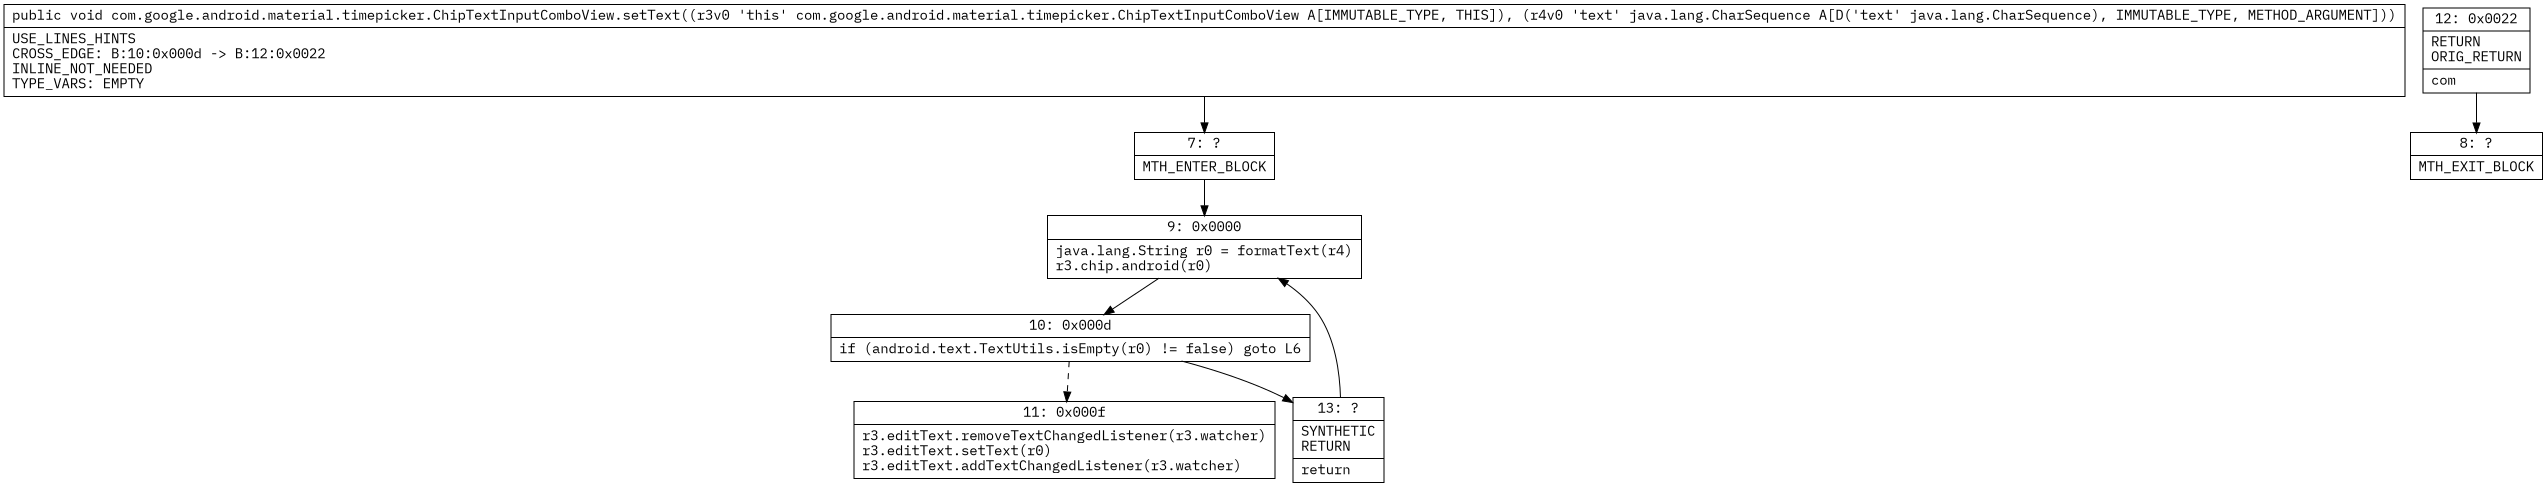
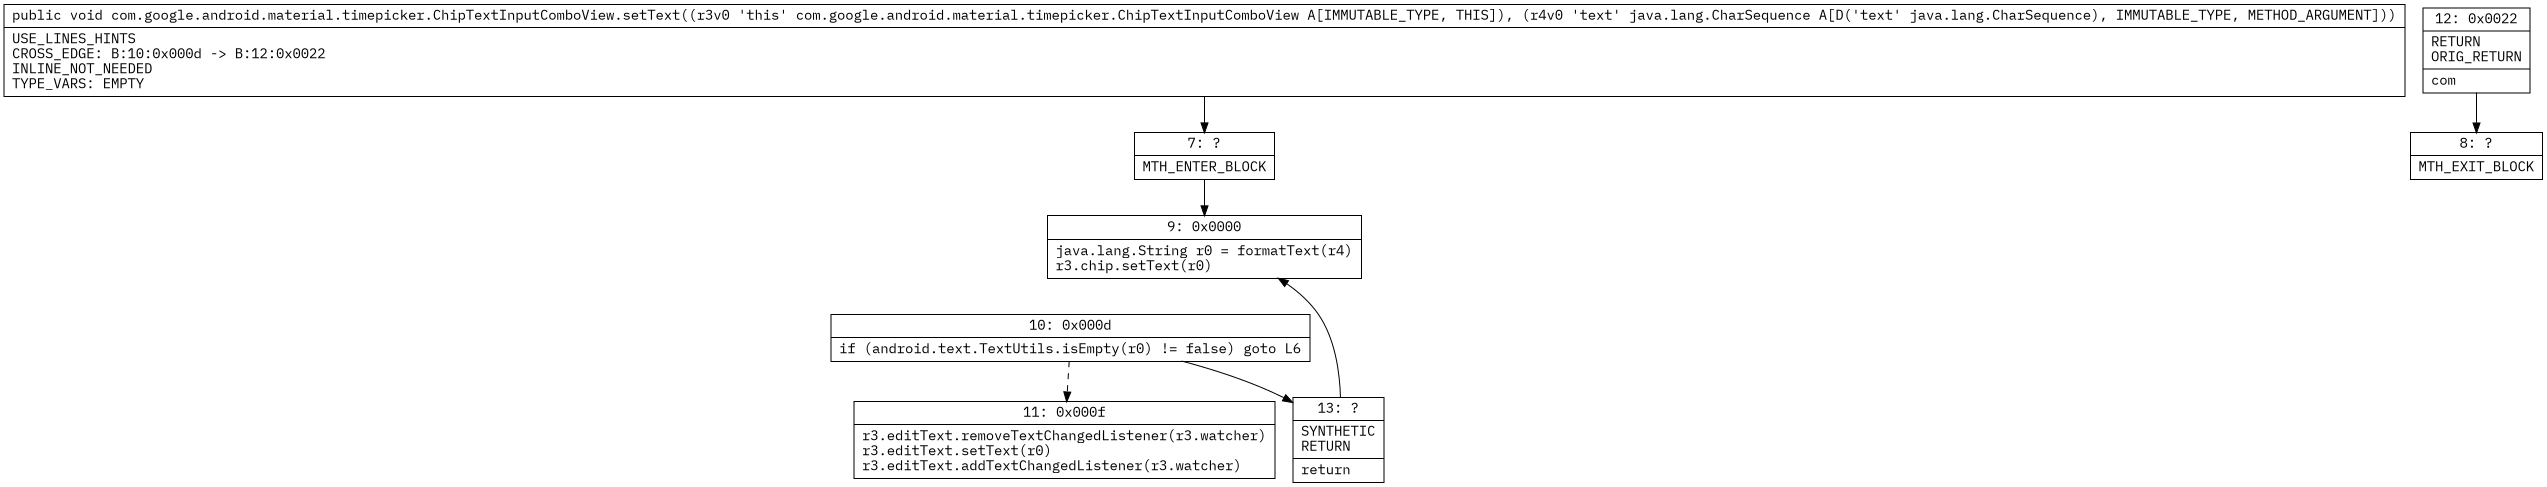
(1134, 266) -> (1134, 266)
(1136, 294) -> none
